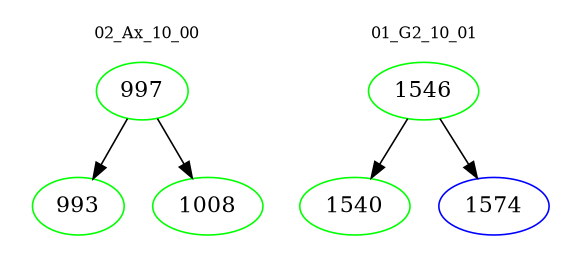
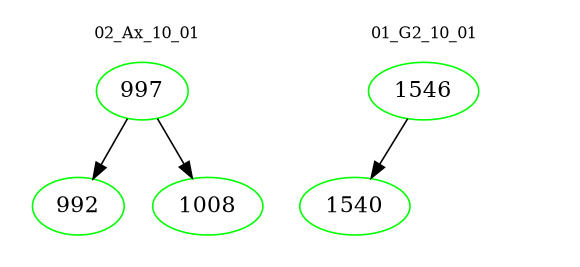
(147, 34) -> (147, 34)
(78, 206) -> (78, 206)
(494, 206) -> none
